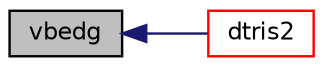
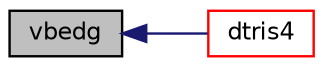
(261, 34) -> (261, 34)
